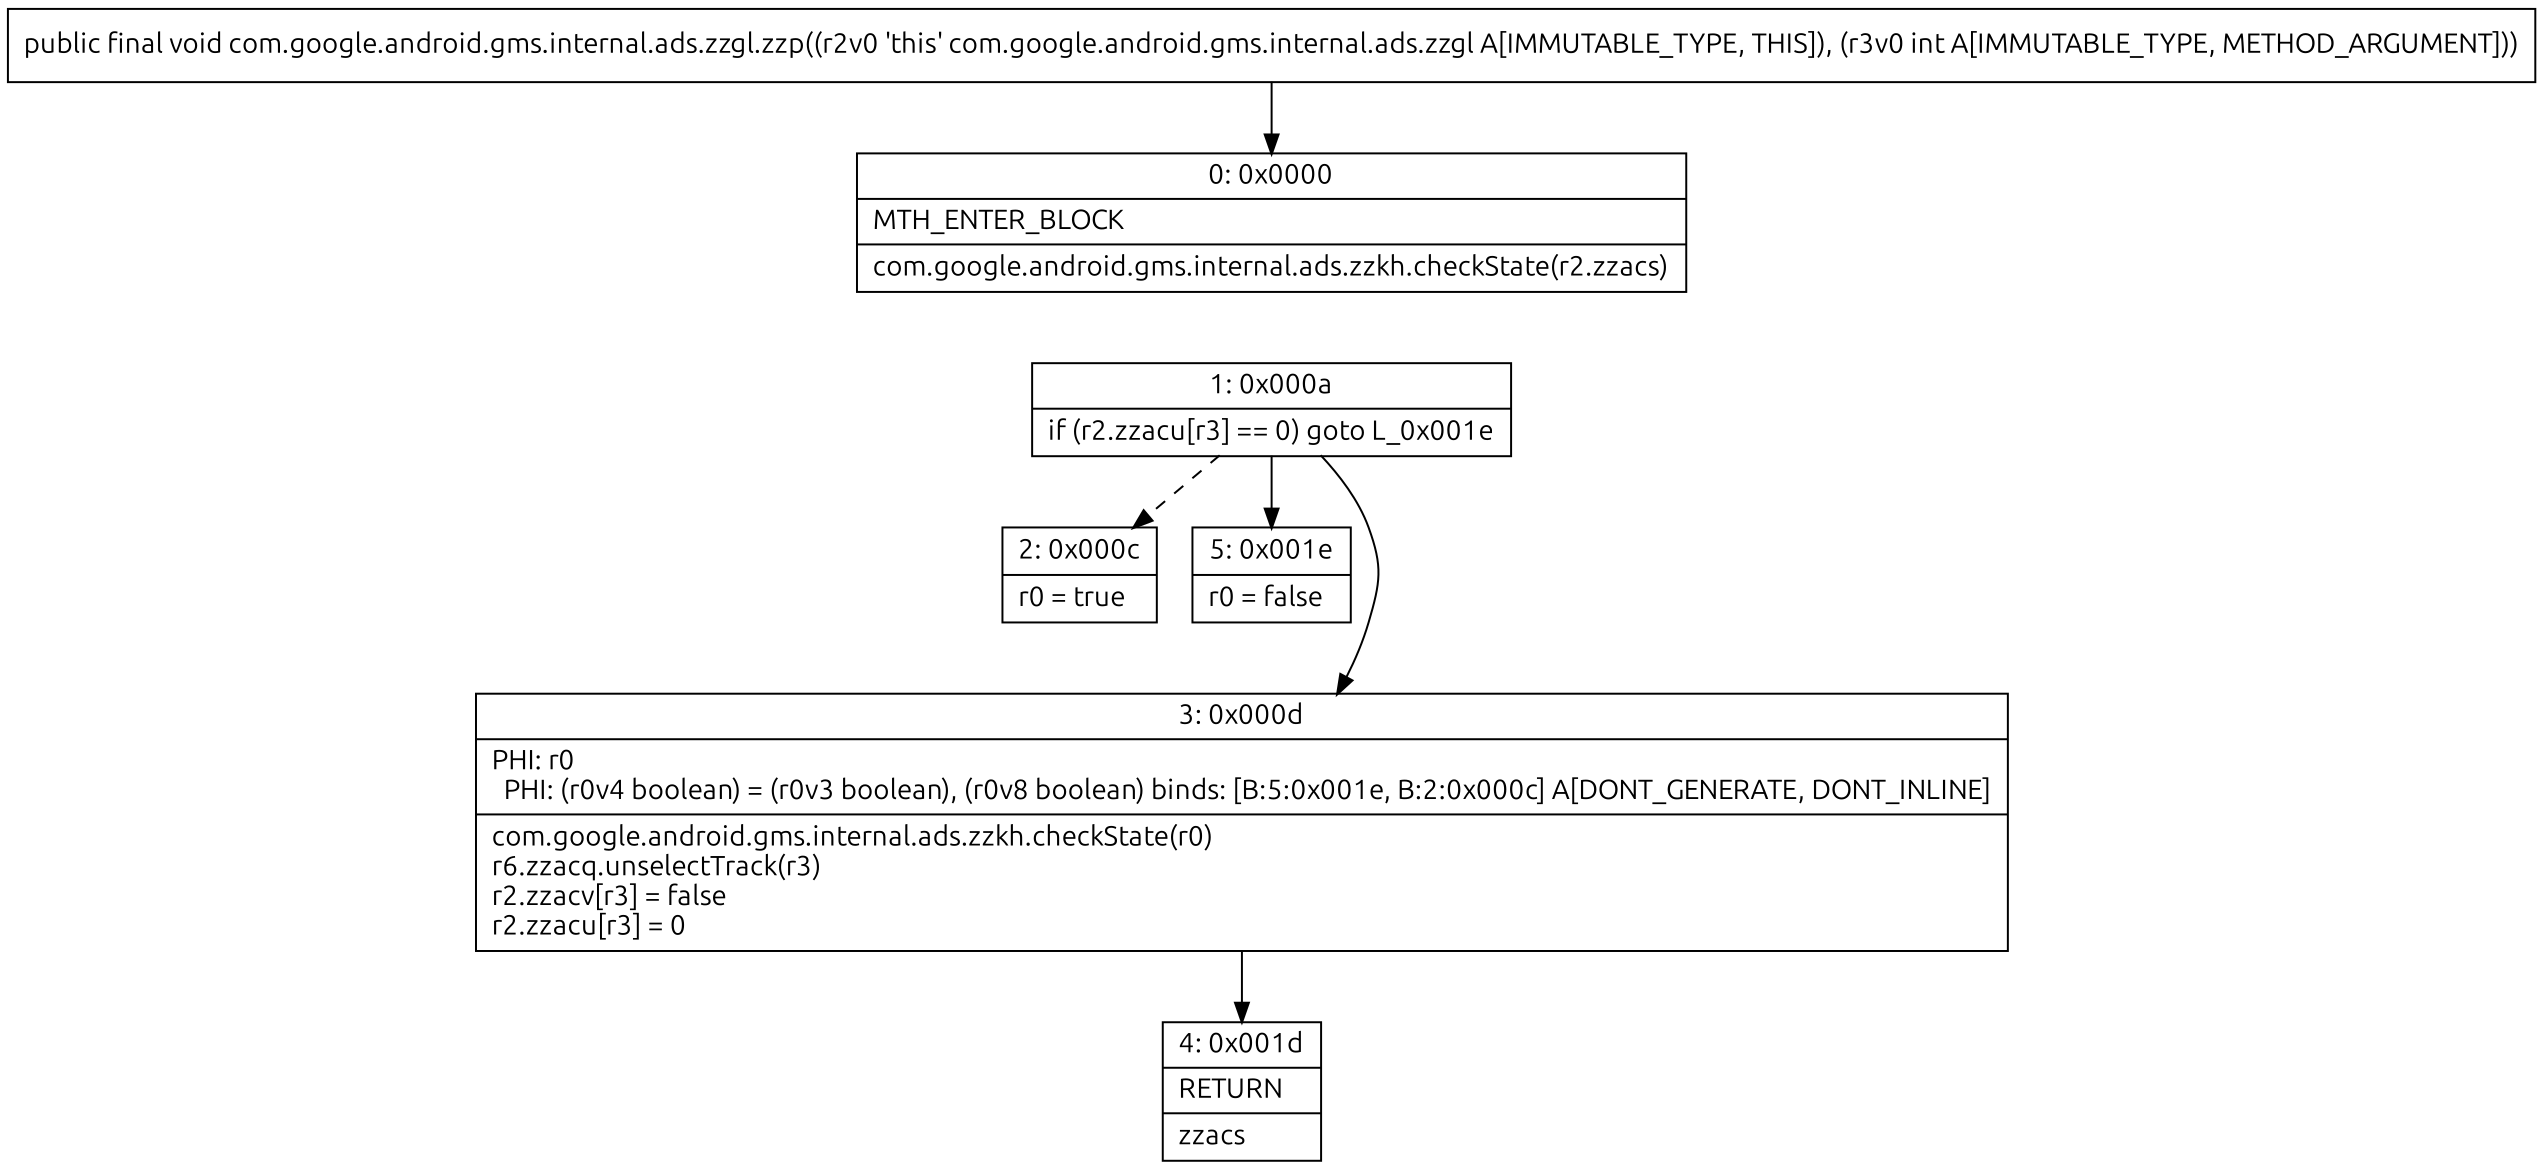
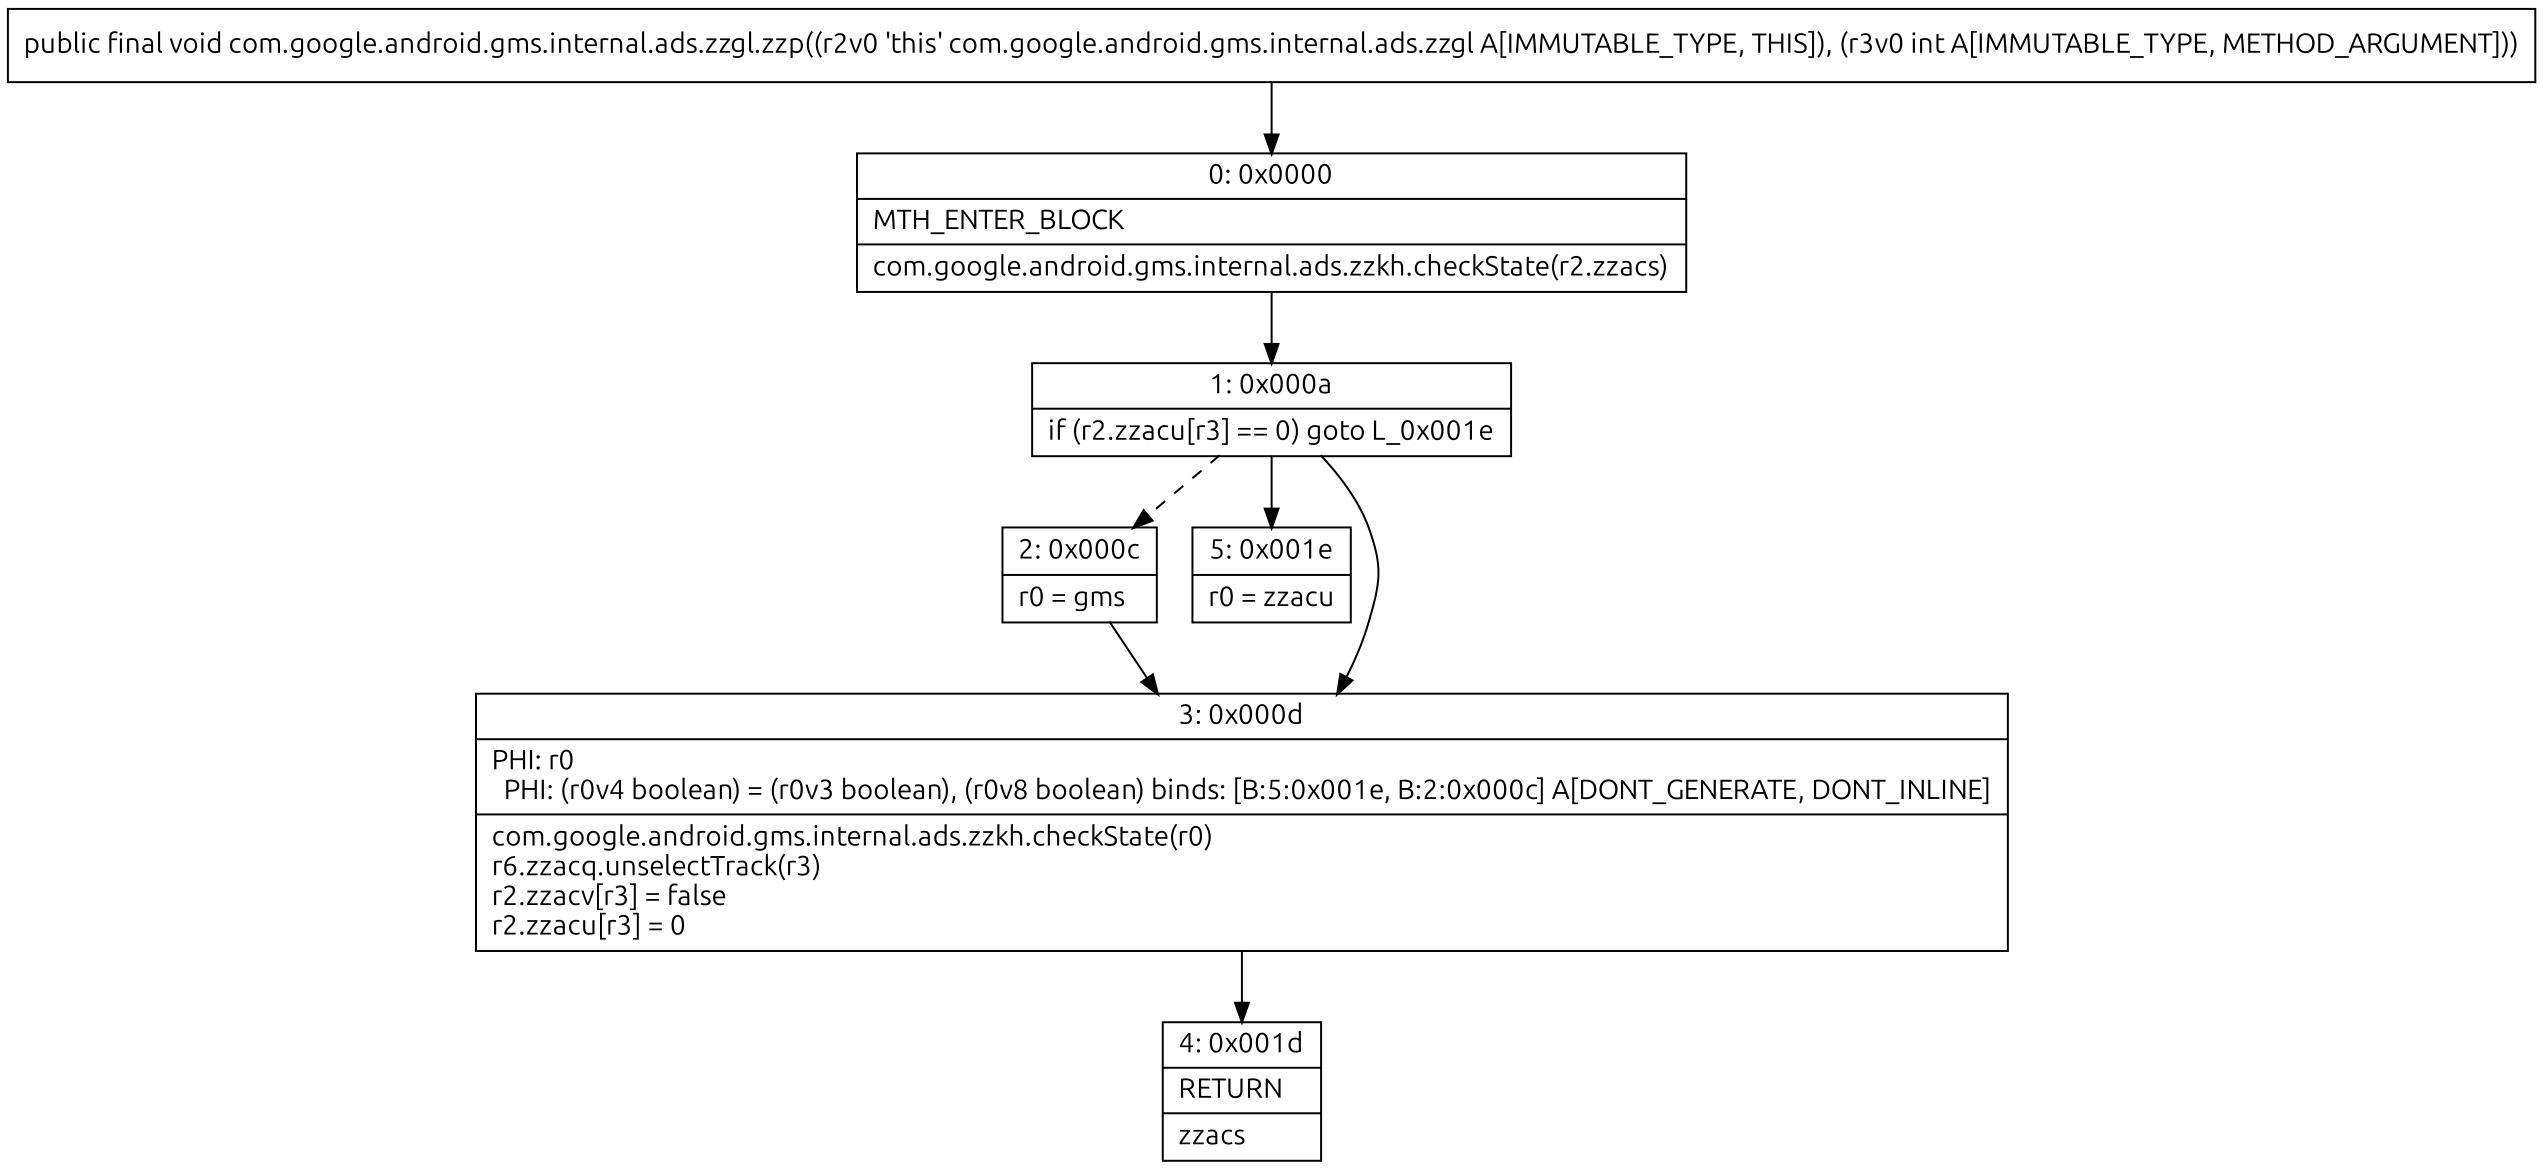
none -> (1272, 318)
(1073, 598) -> (1073, 598)
(1266, 598) -> (1272, 598)
none -> (1128, 650)
